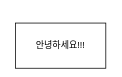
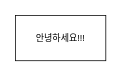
(60, 45) -> (60, 38)
